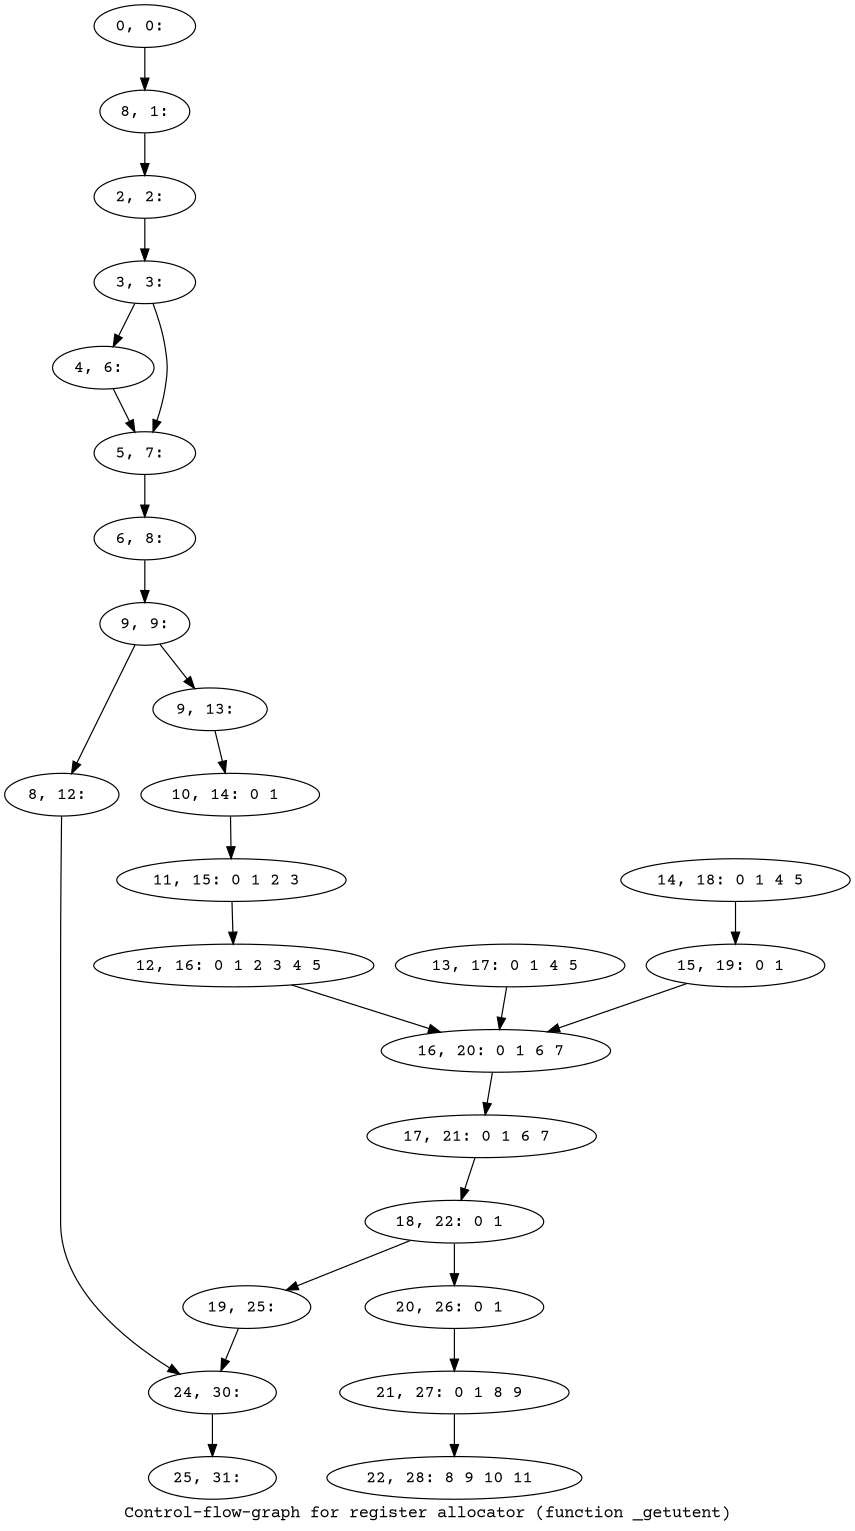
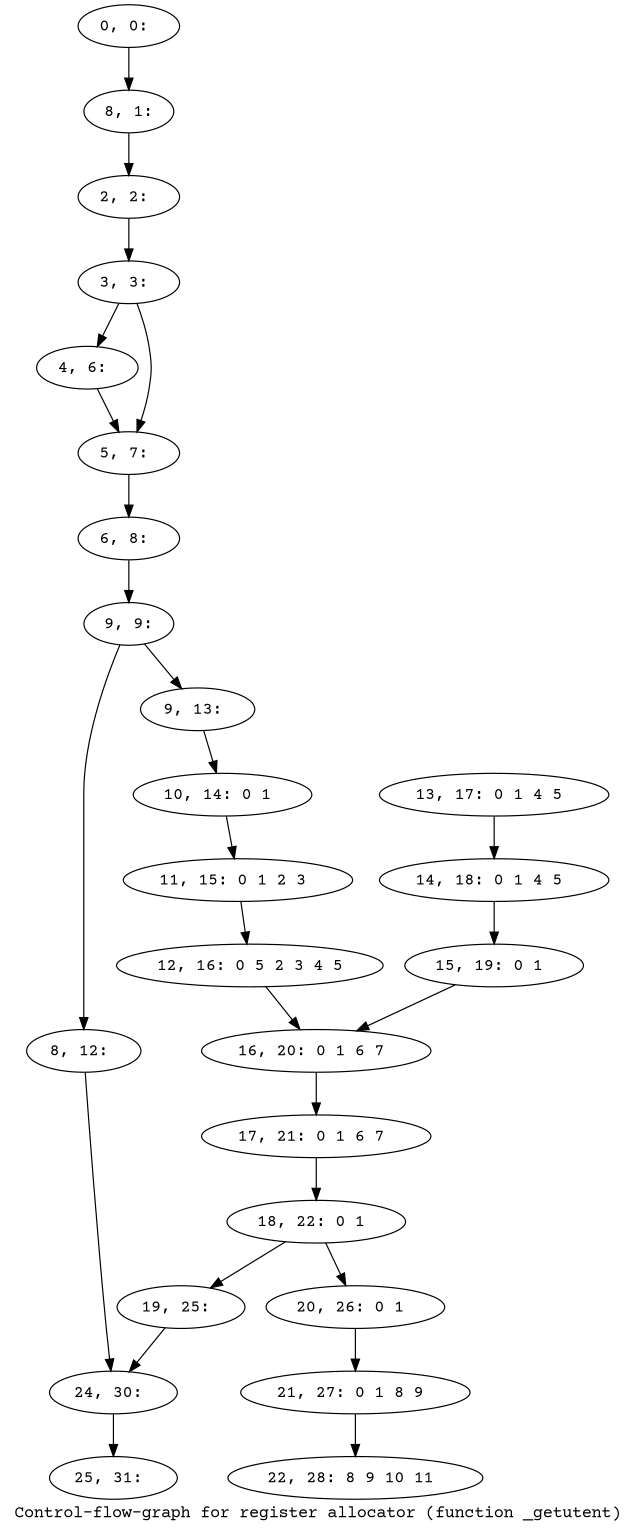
(234, 965) -> (250, 965)
(504, 1002) -> (494, 832)
